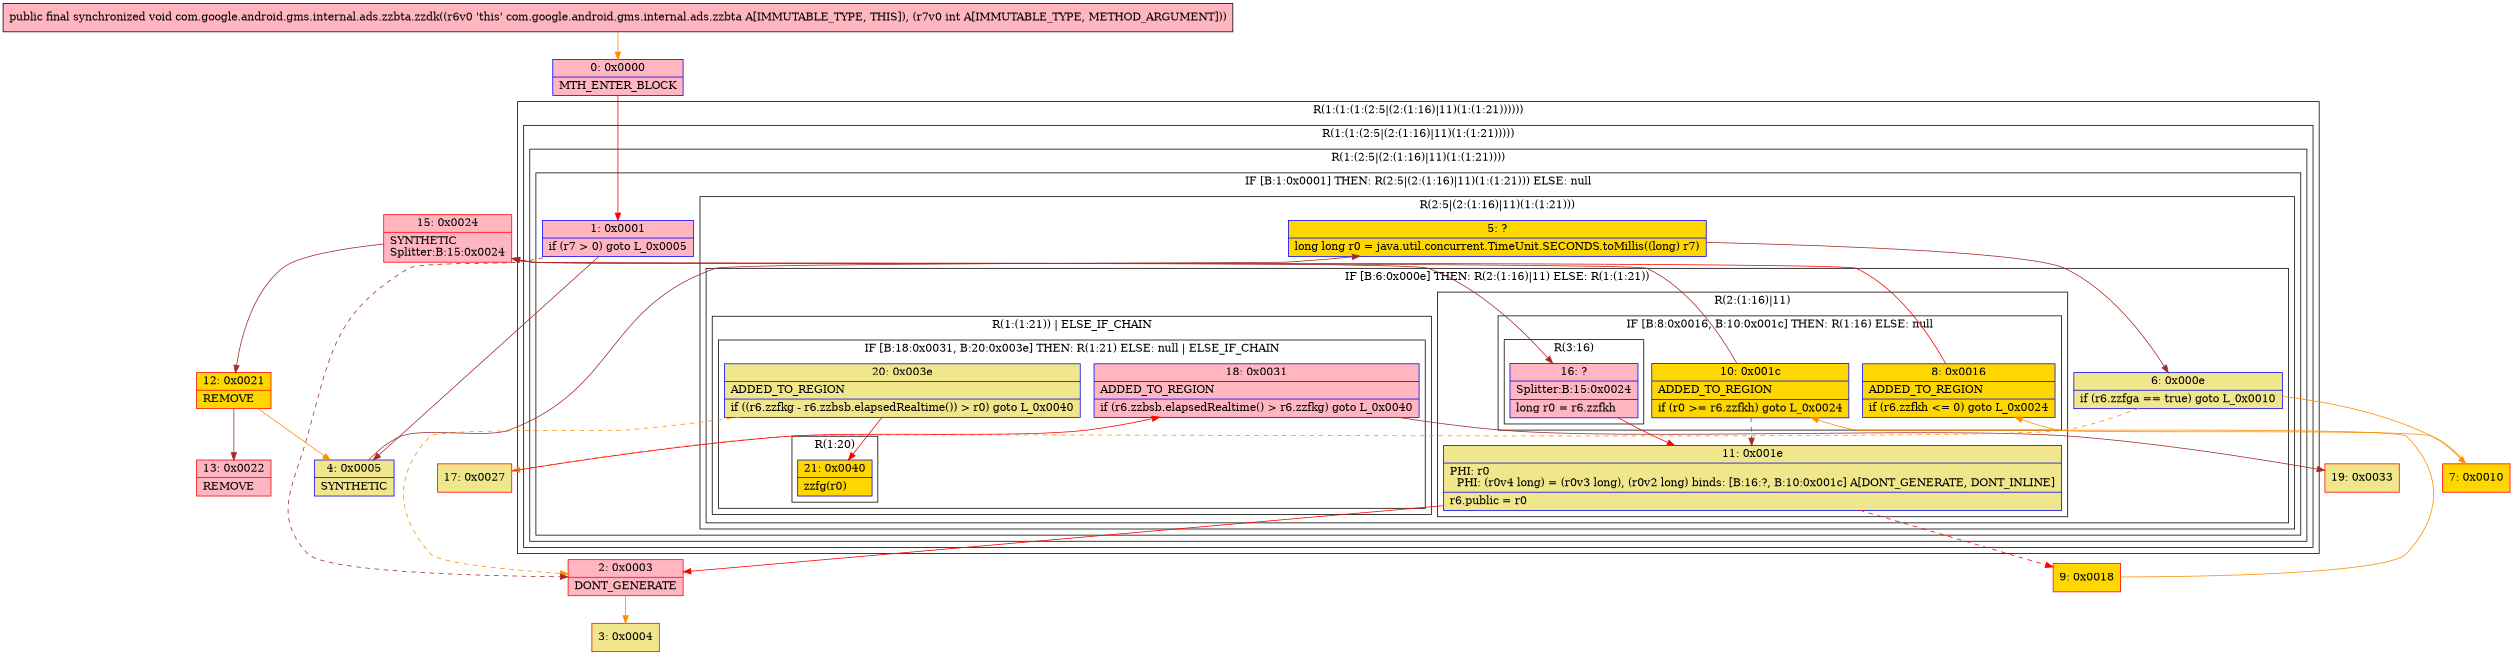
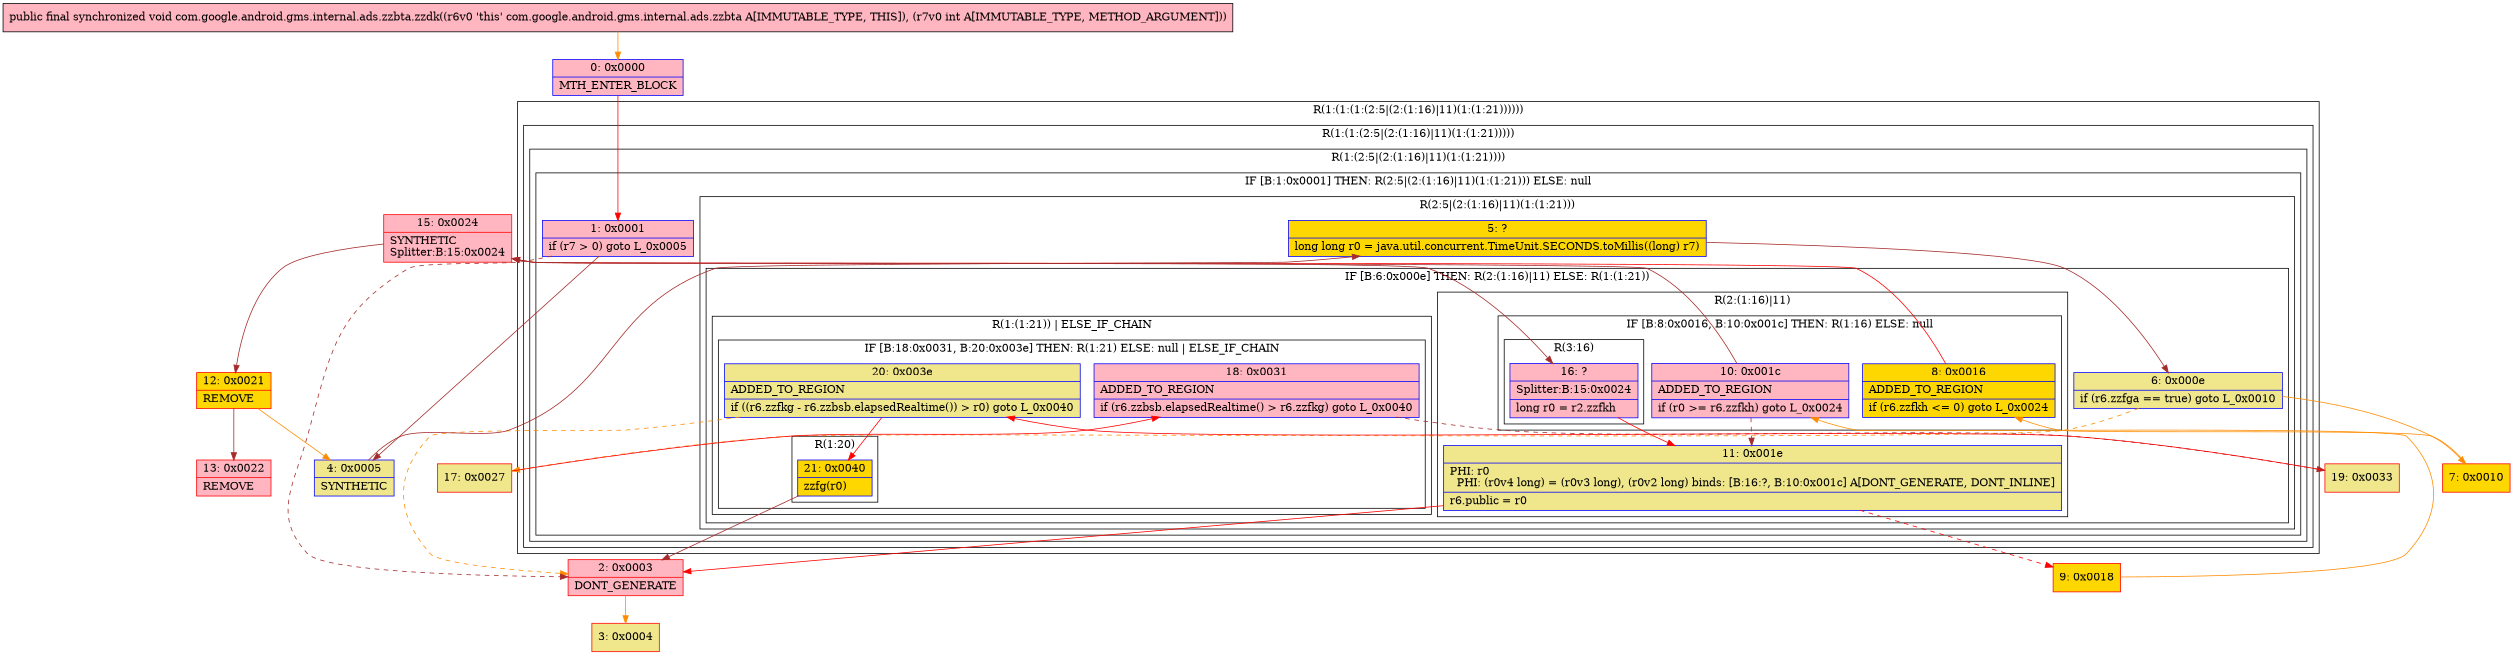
(1750, 391) -> (1750, 391)
(1566, 408) -> (1566, 408)
none -> (1670, 434)
(2088, 438) -> (1857, 433)
none -> (734, 526)
